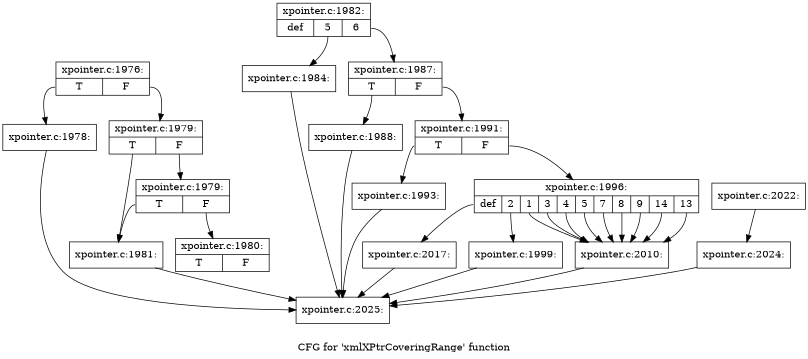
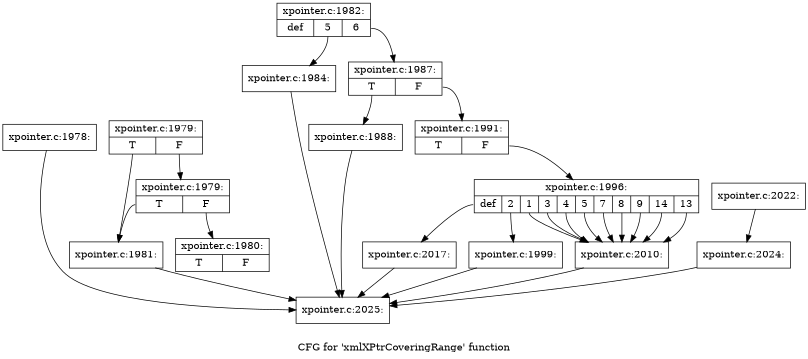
(103, 79) -> none
(399, 196) -> none
